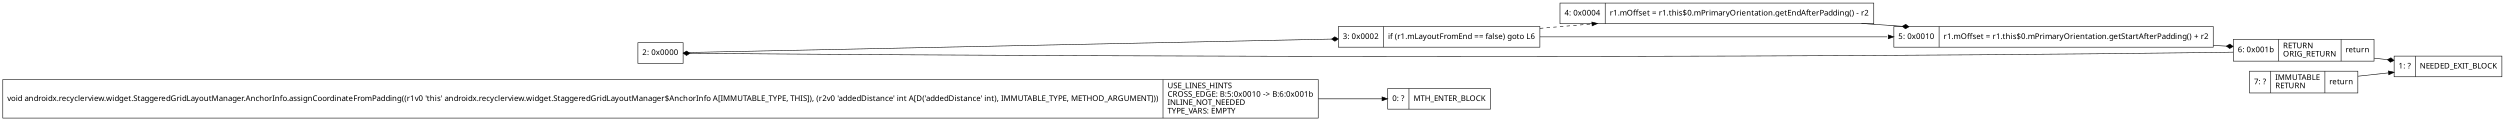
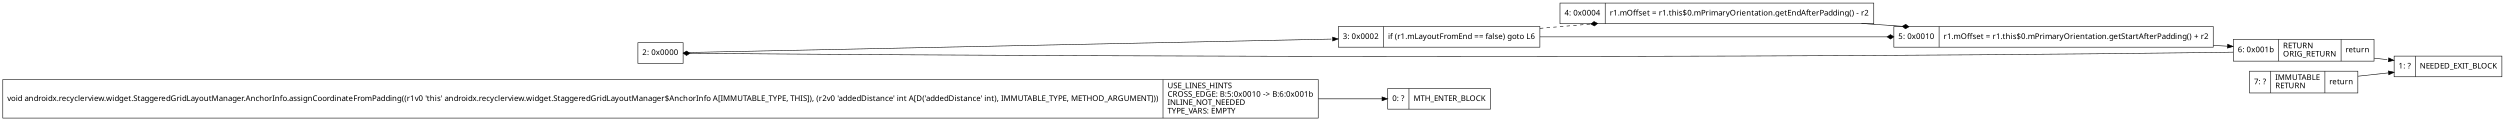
(1565, 26) -> (1565, 26)
(1713, 37) -> (1713, 37)
(1007, 46) -> (1007, 46)
(2220, 46) -> (2220, 46)
(2381, 59) -> (2381, 59)
